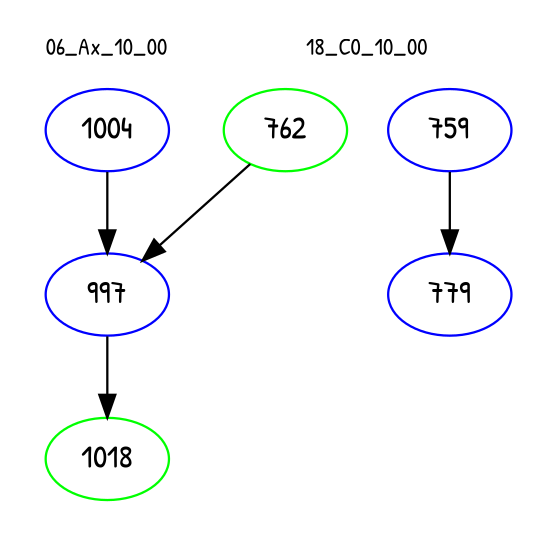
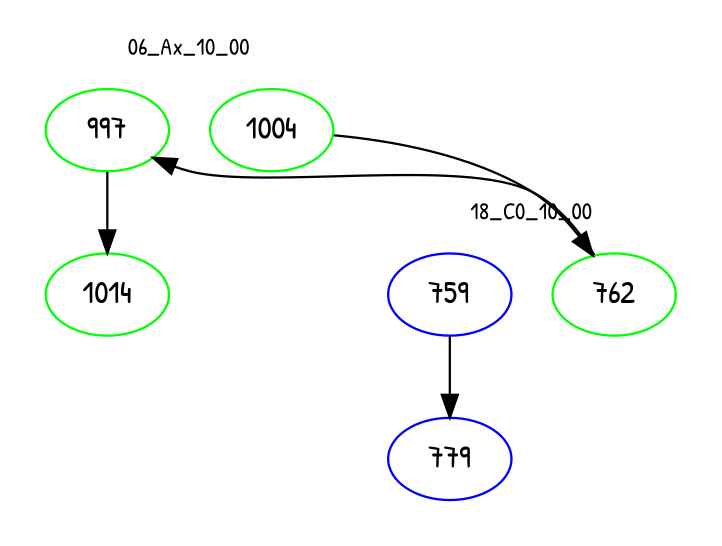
(107, 130) -> (272, 130)
(107, 201) -> (467, 162)
(107, 295) -> (107, 130)
(107, 459) -> (107, 295)
